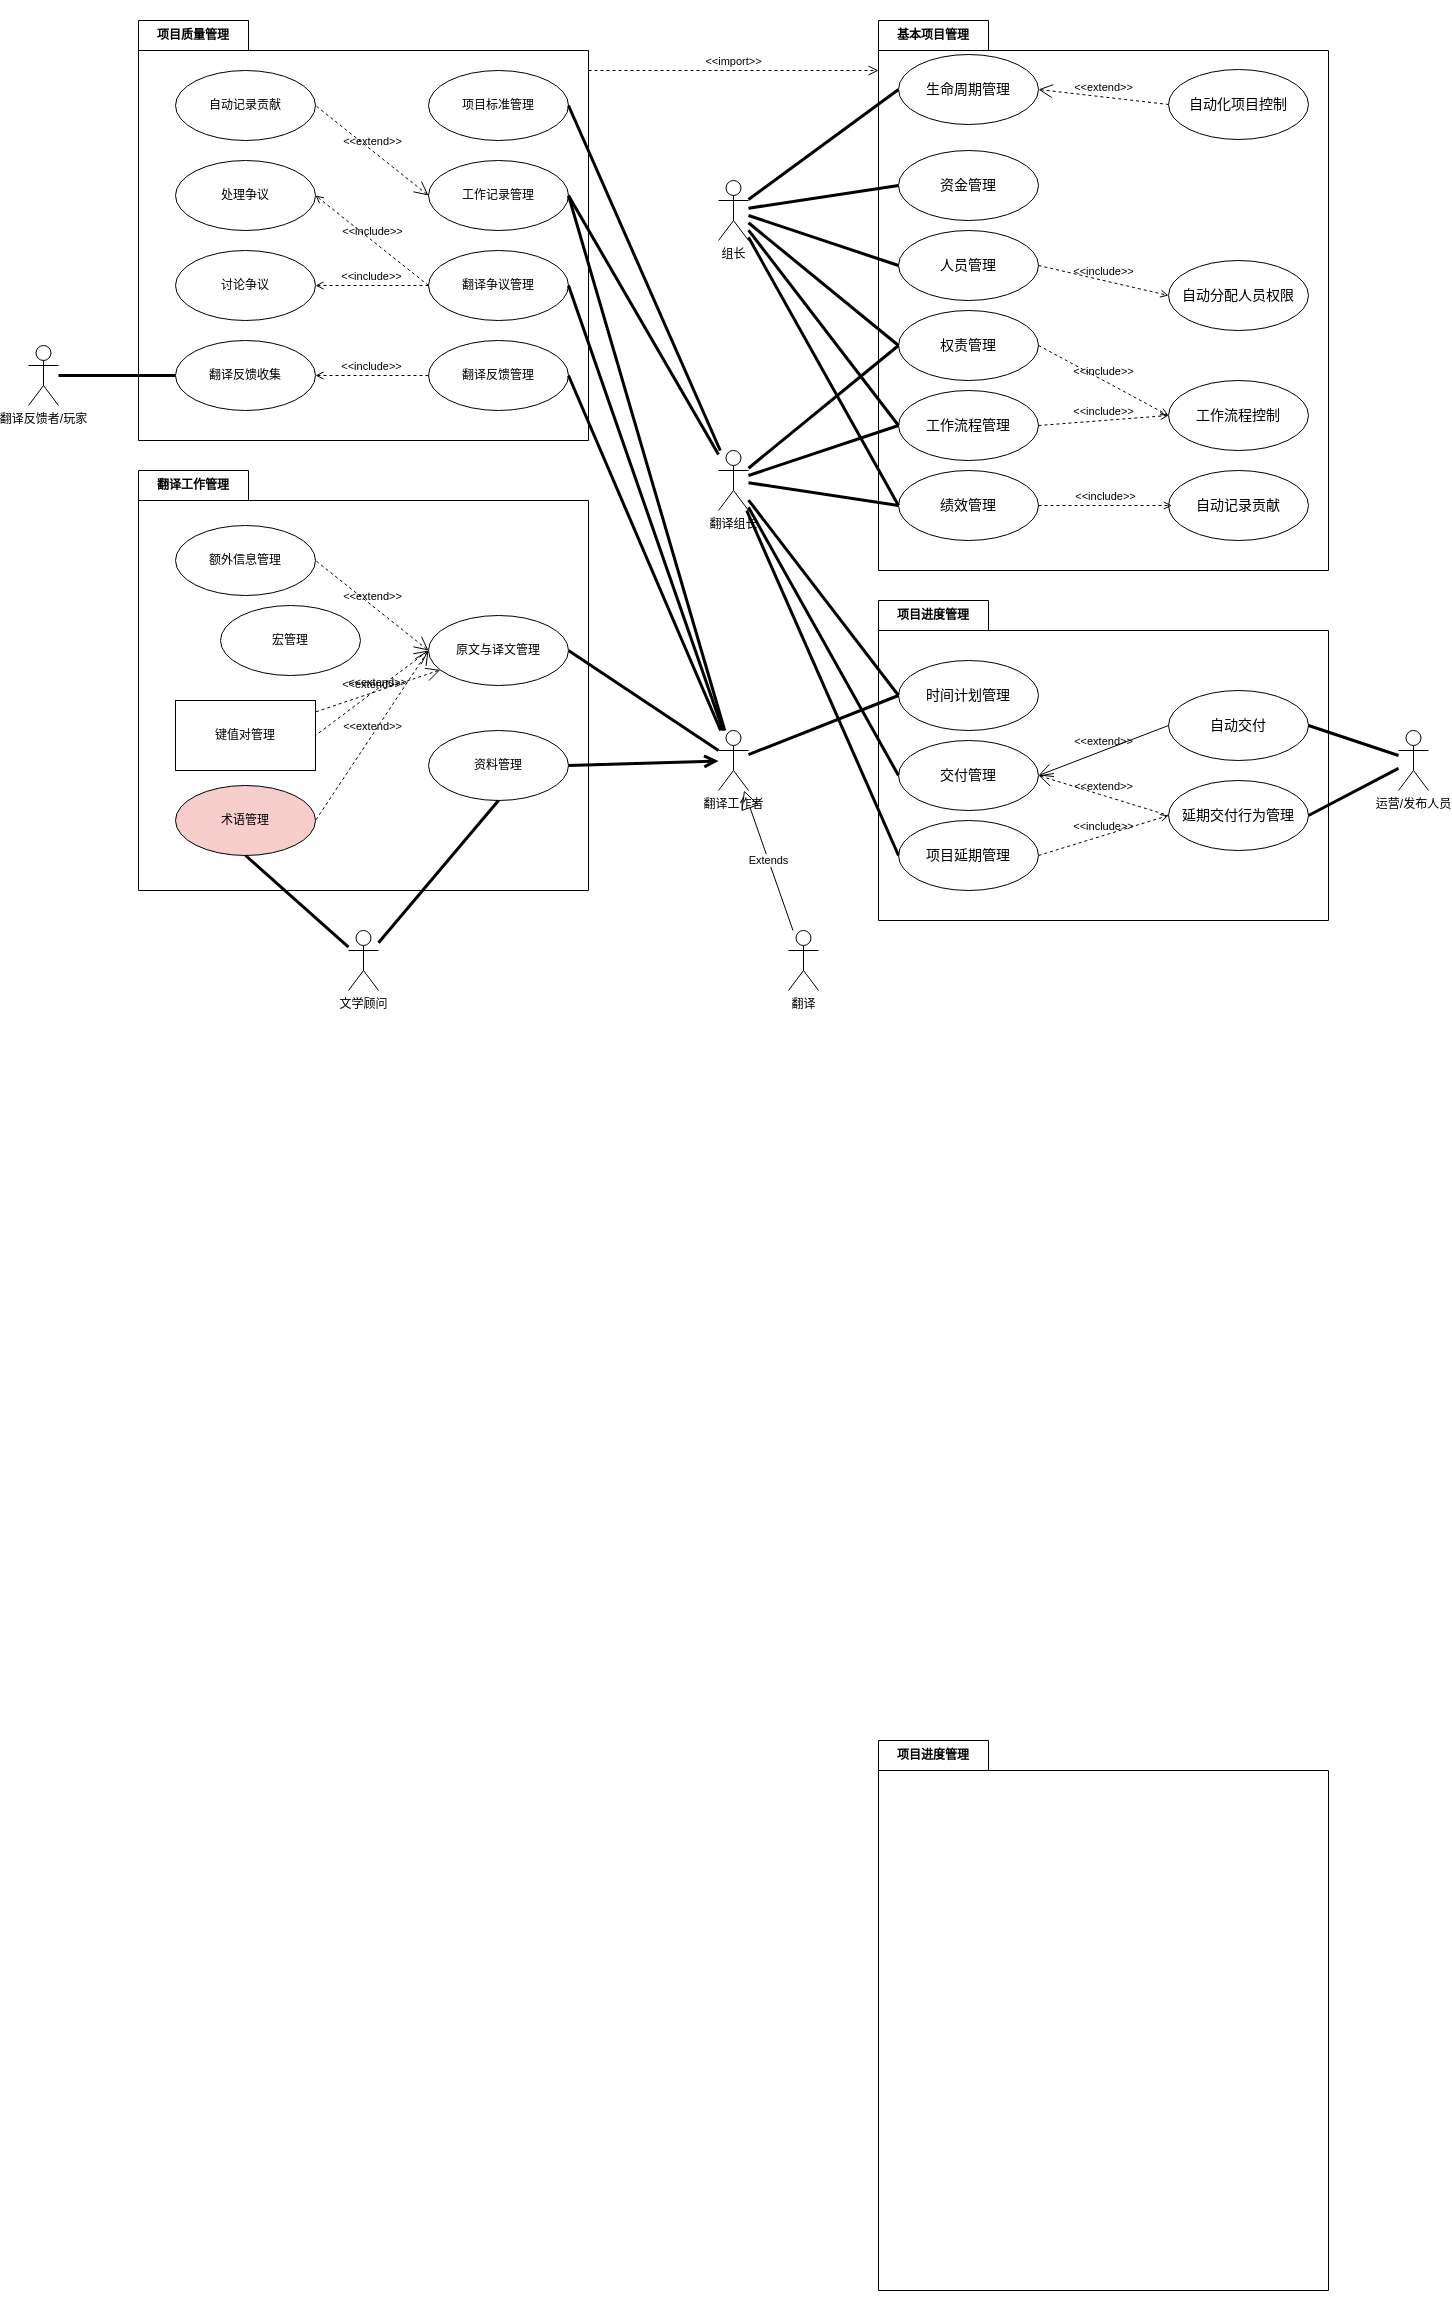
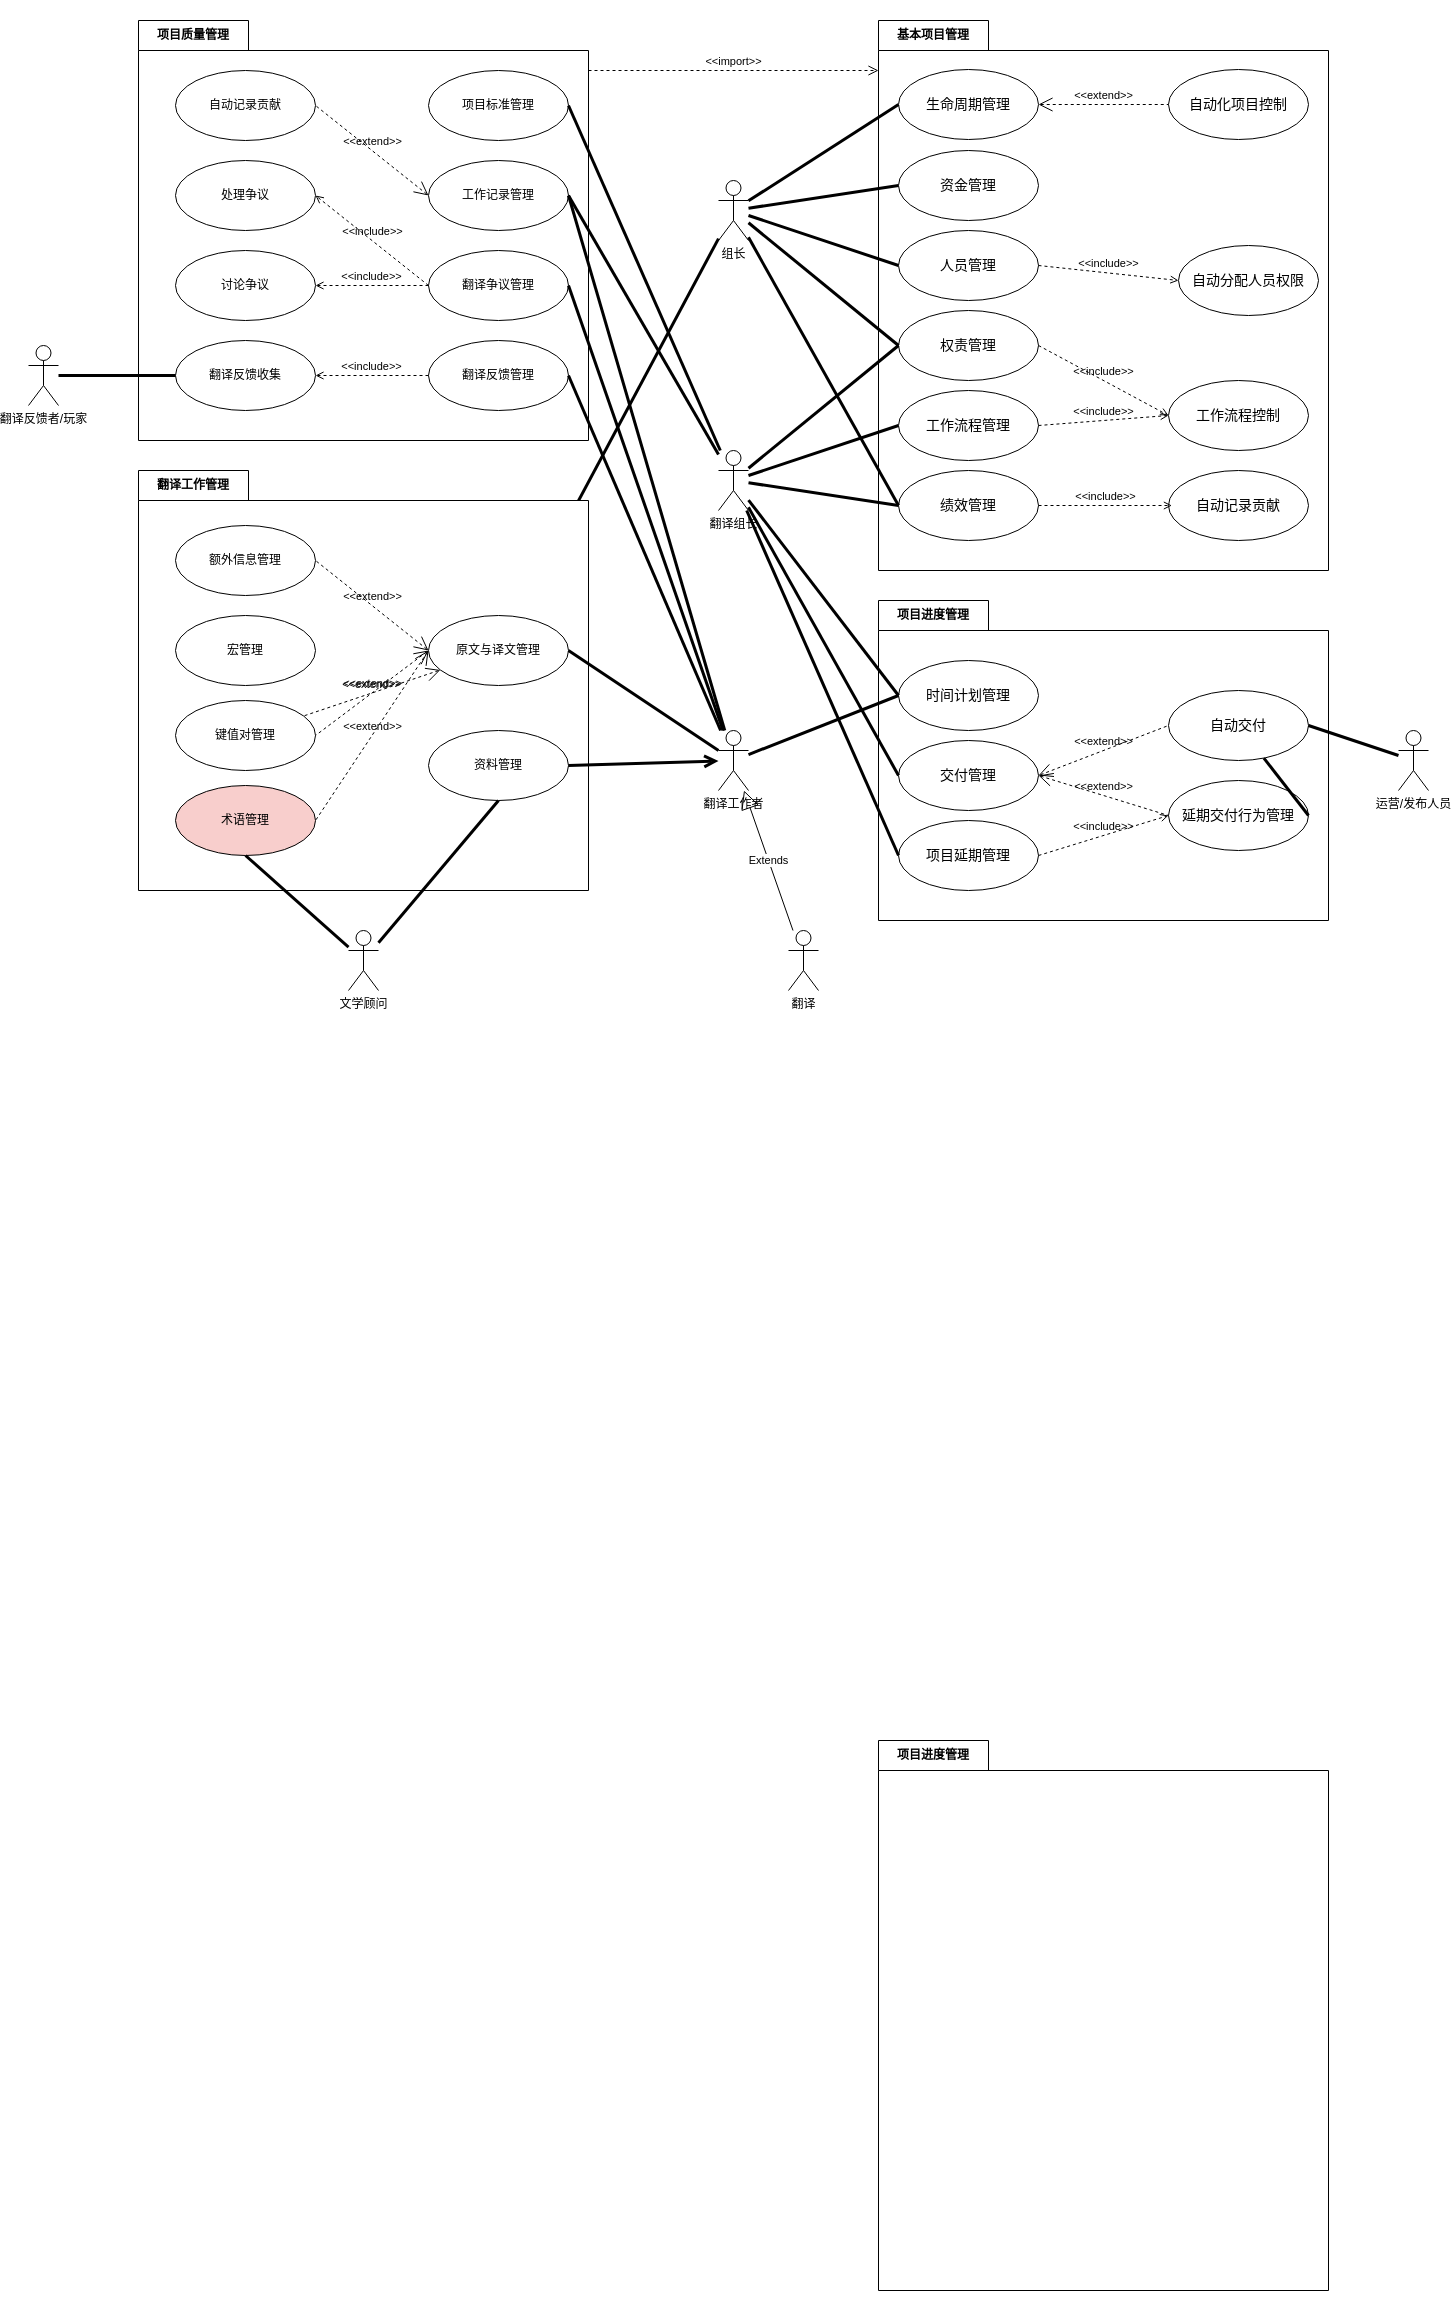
(969, 90) -> (969, 105)
(1239, 296) -> (1249, 281)
(823, 327) -> (648, 371)
(291, 641) -> (246, 651)
(246, 736) -> (246, 736)
(1104, 750) -> (1104, 750)
(1353, 792) -> (1286, 787)
